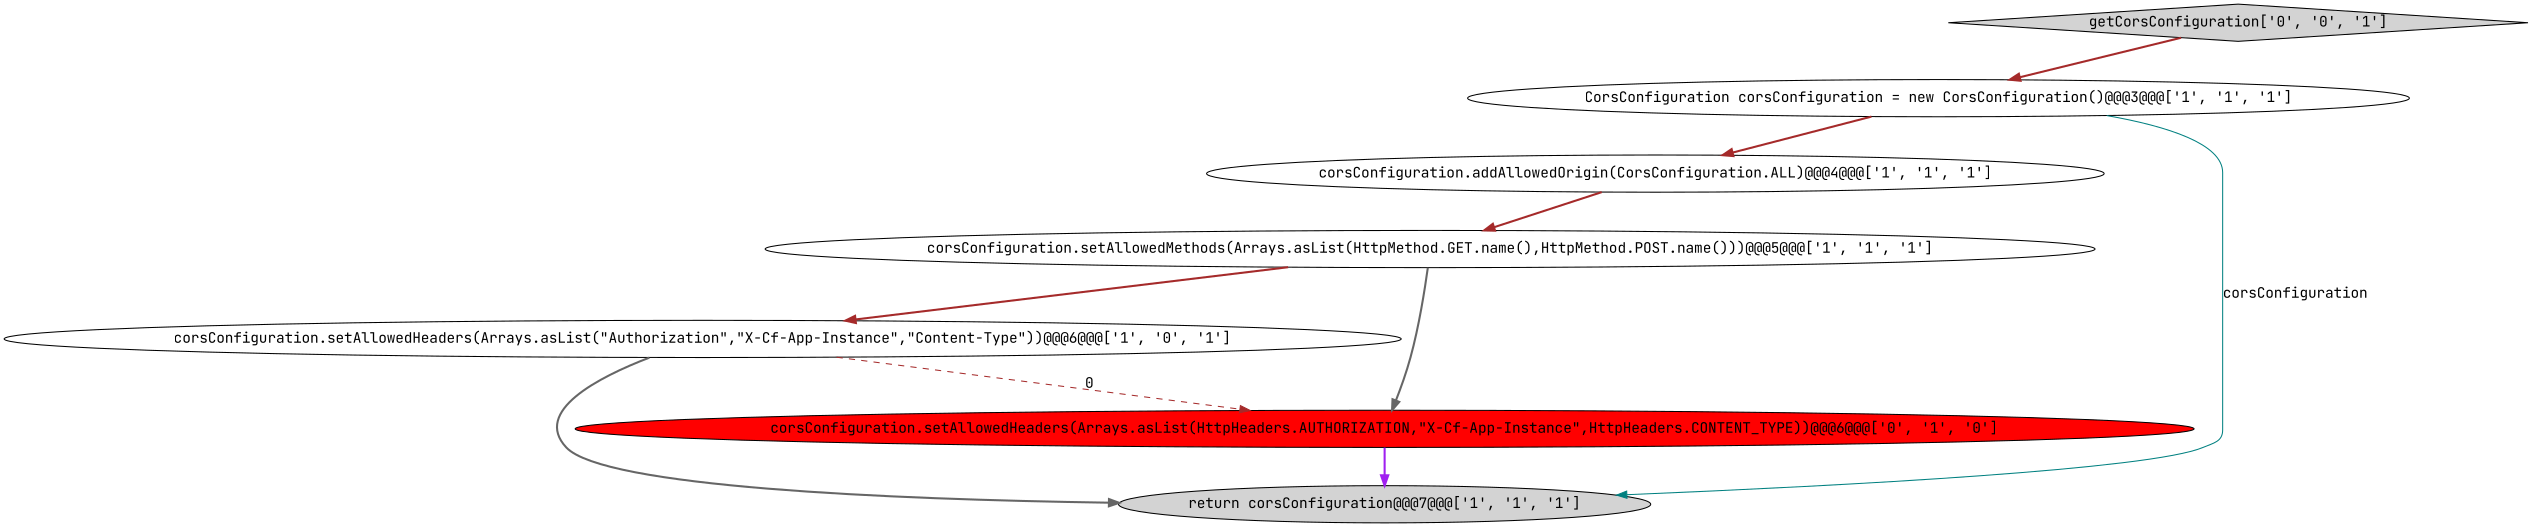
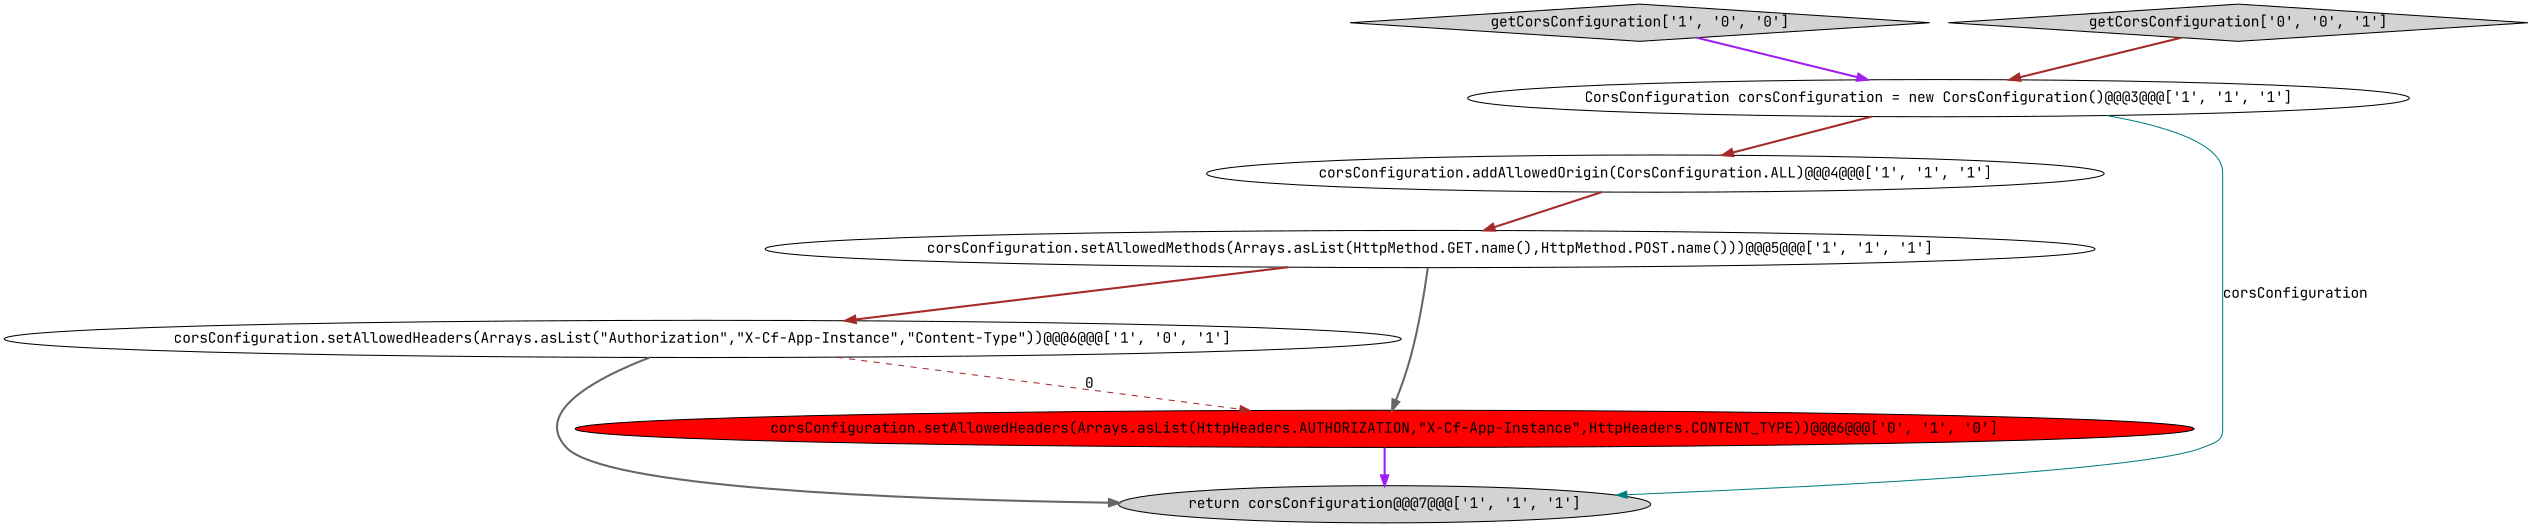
none -> (1640, 23)
